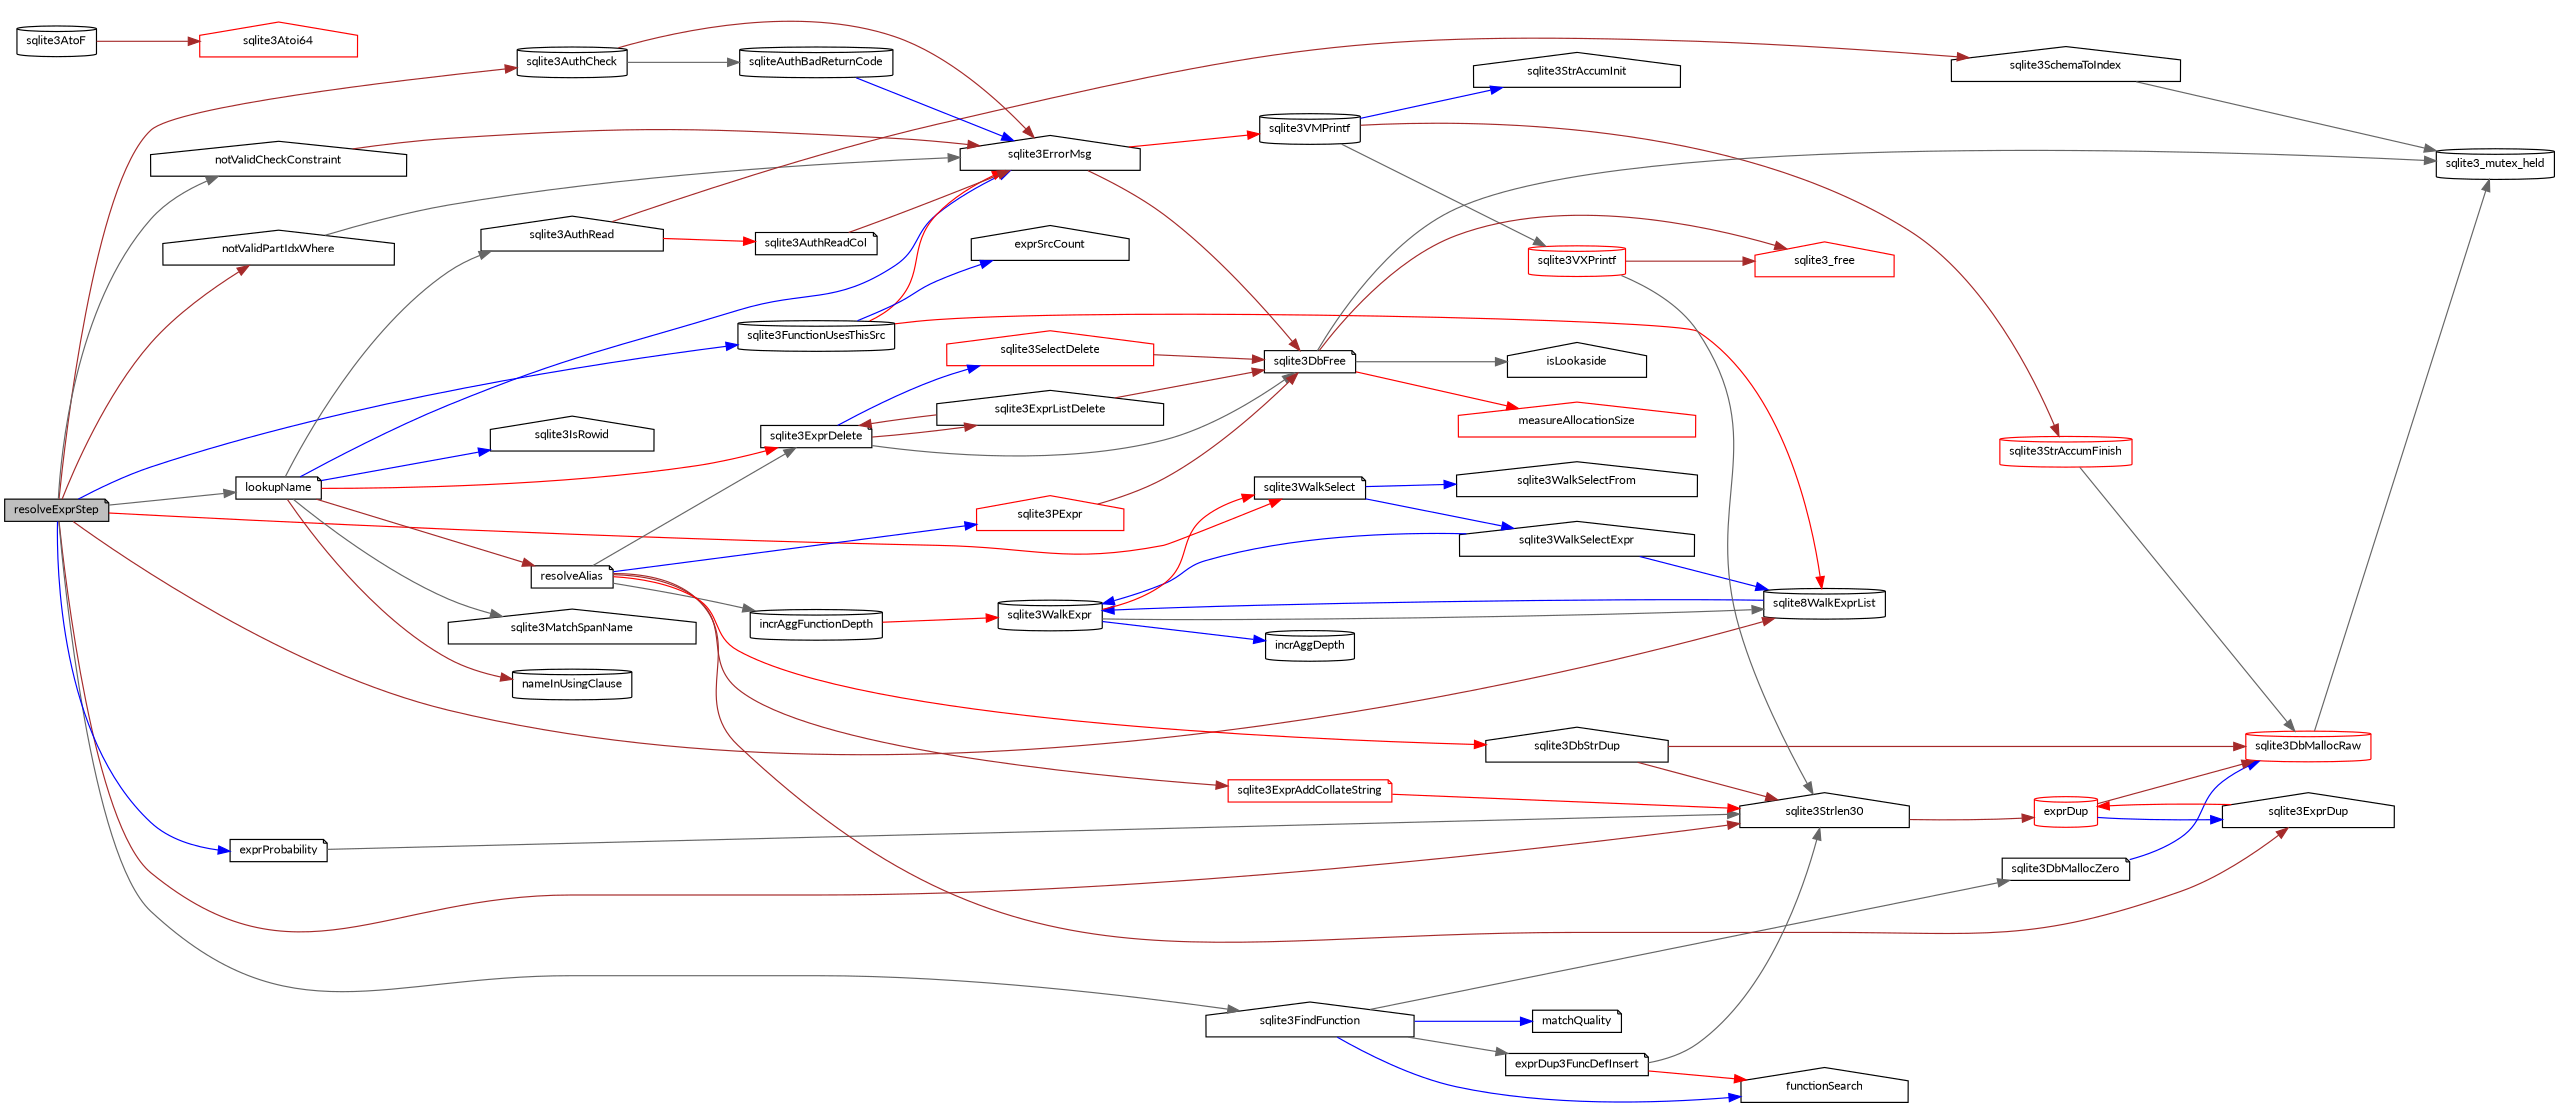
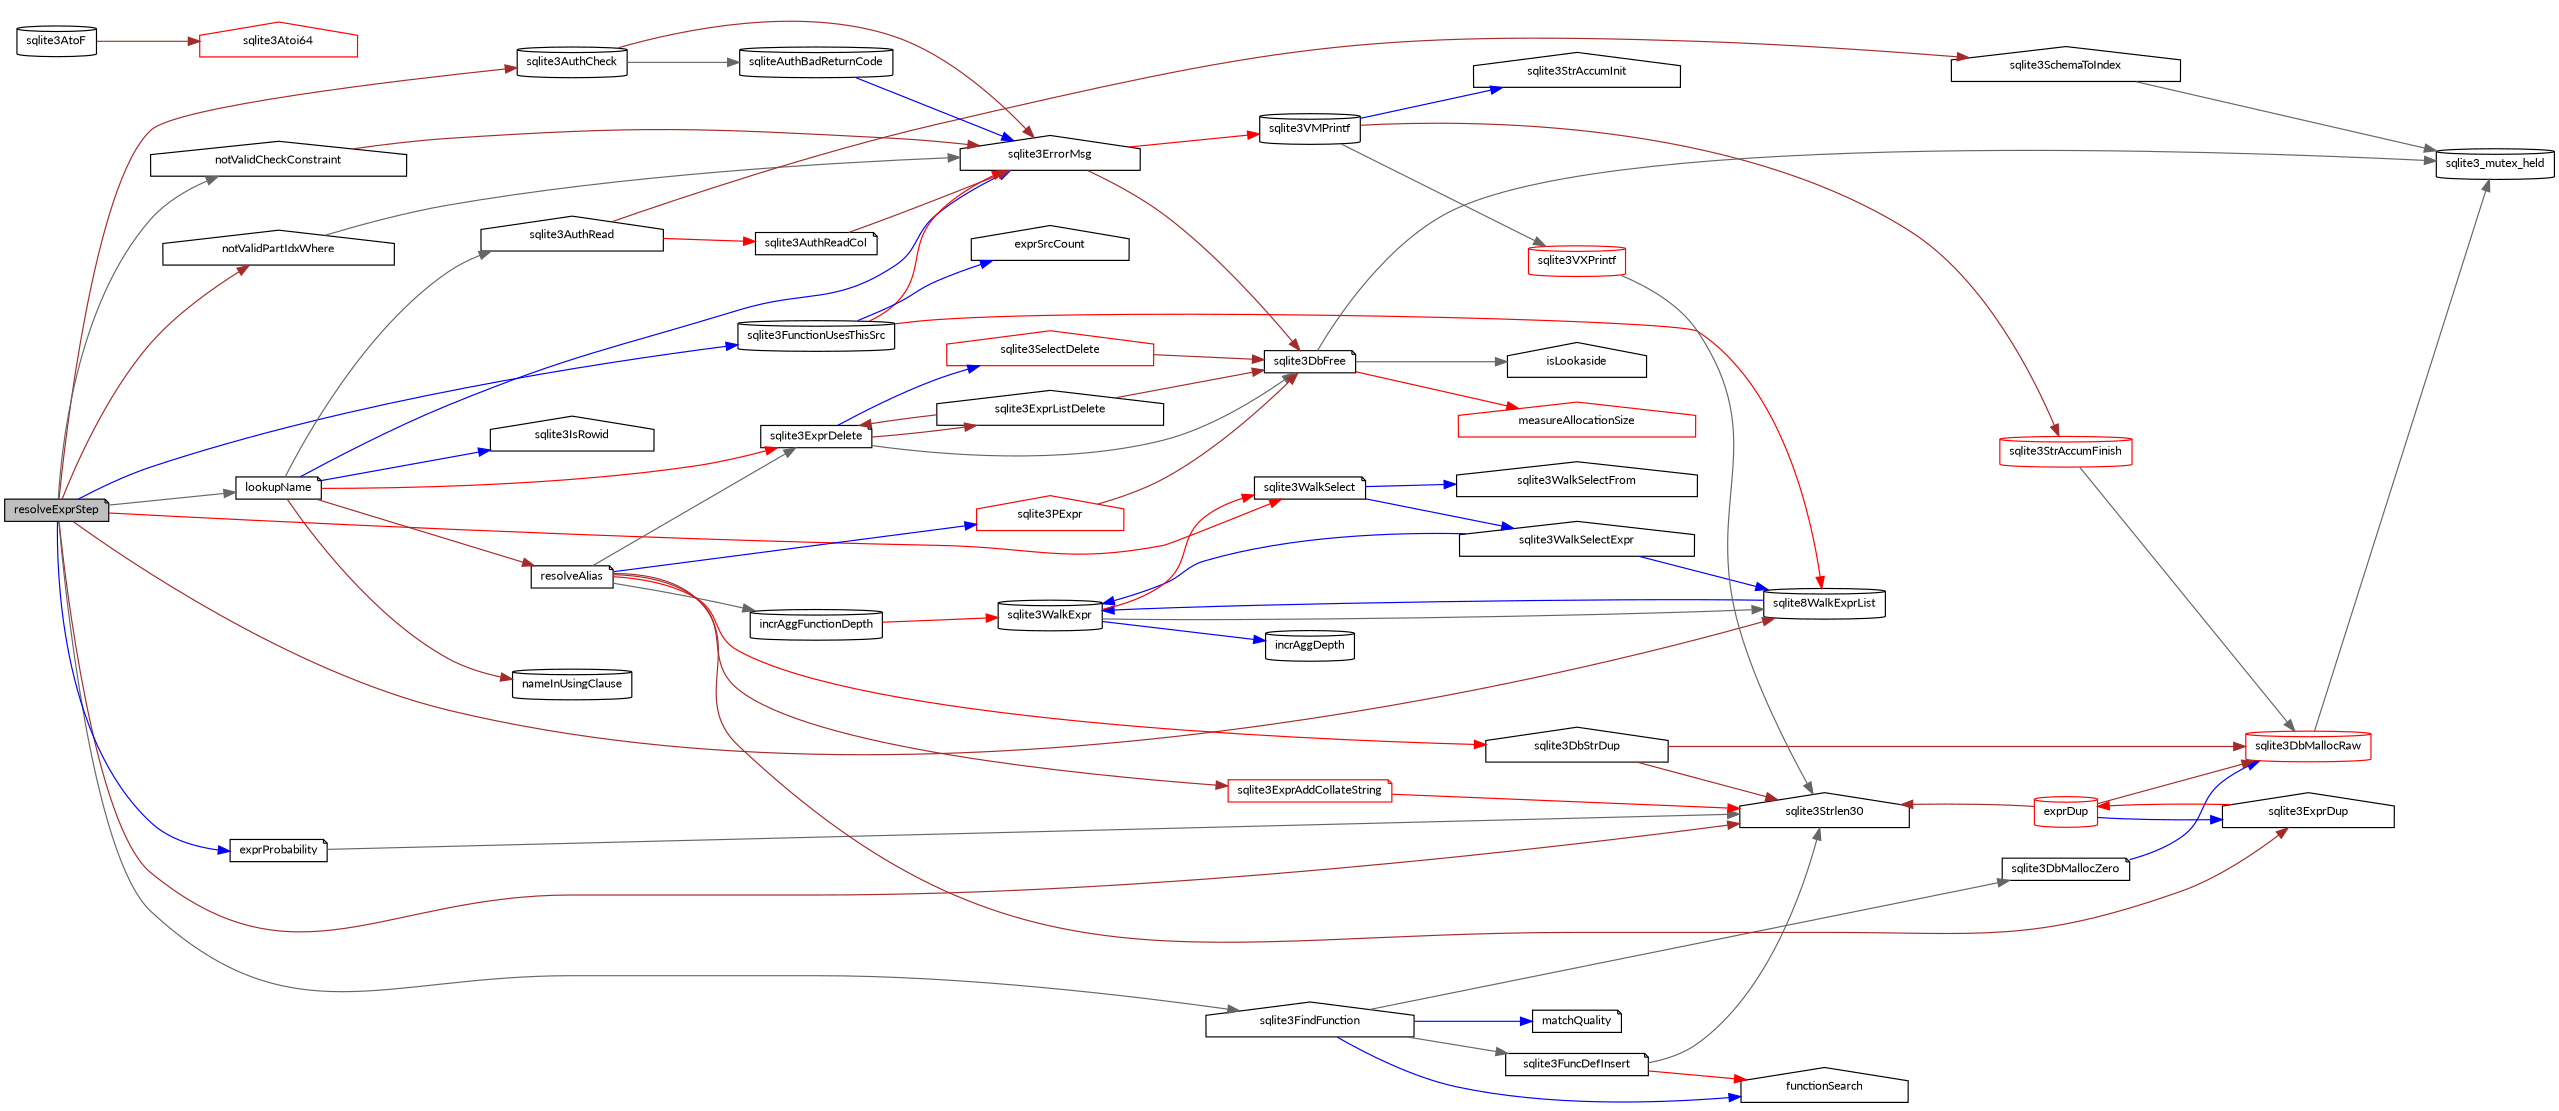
(1825, 261) -> none
(572, 628) -> none
(1966, 820) -> (1974, 804)
(1577, 1065) -> (1577, 1065)
